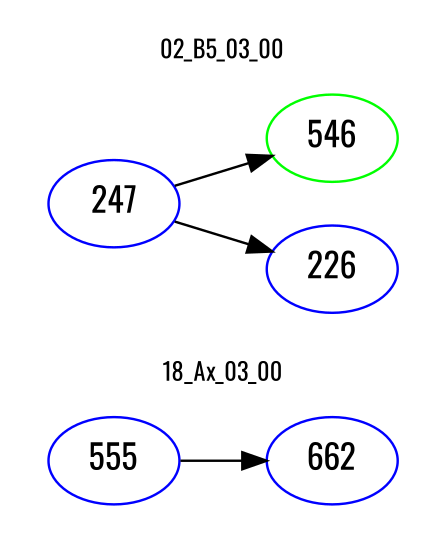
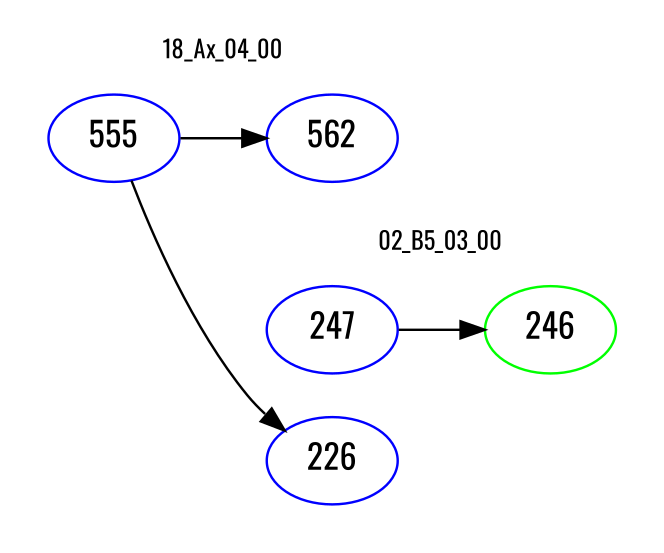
(332, 138) -> (550, 330)
(212, 233) -> (188, 304)
(223, 375) -> (223, 52)
(332, 461) -> (332, 138)
